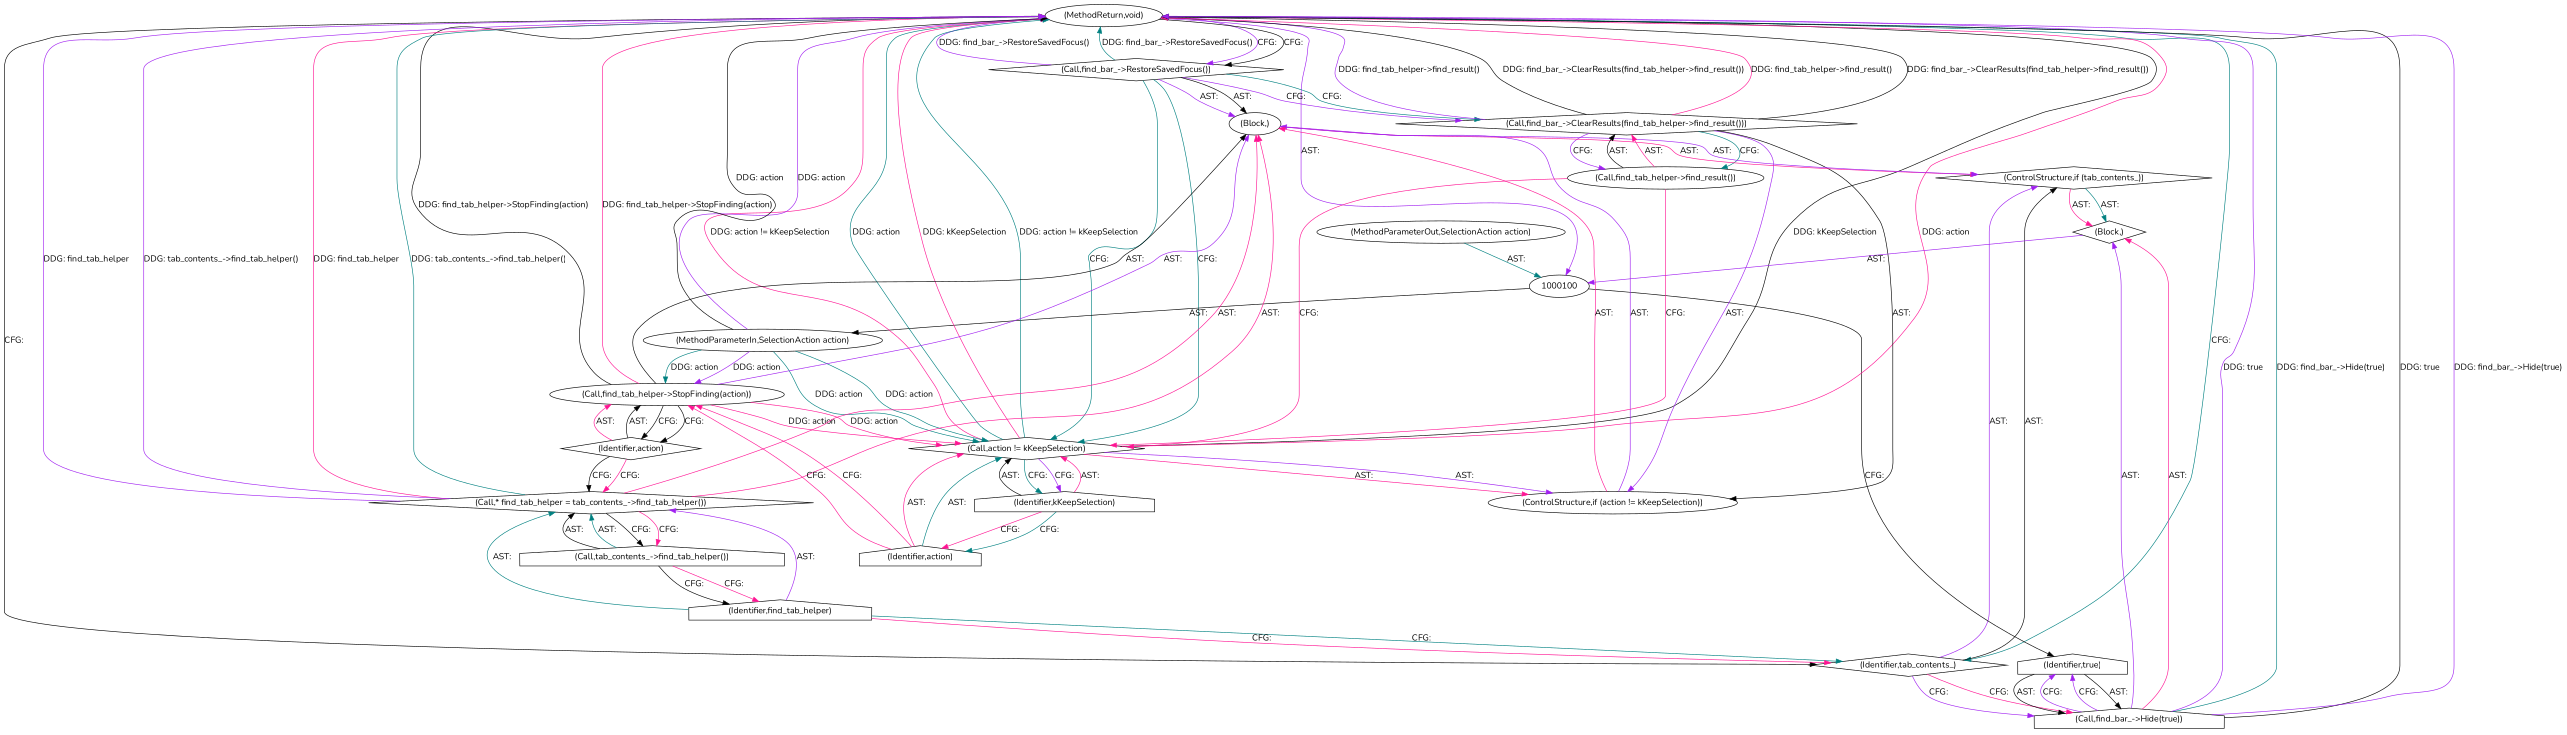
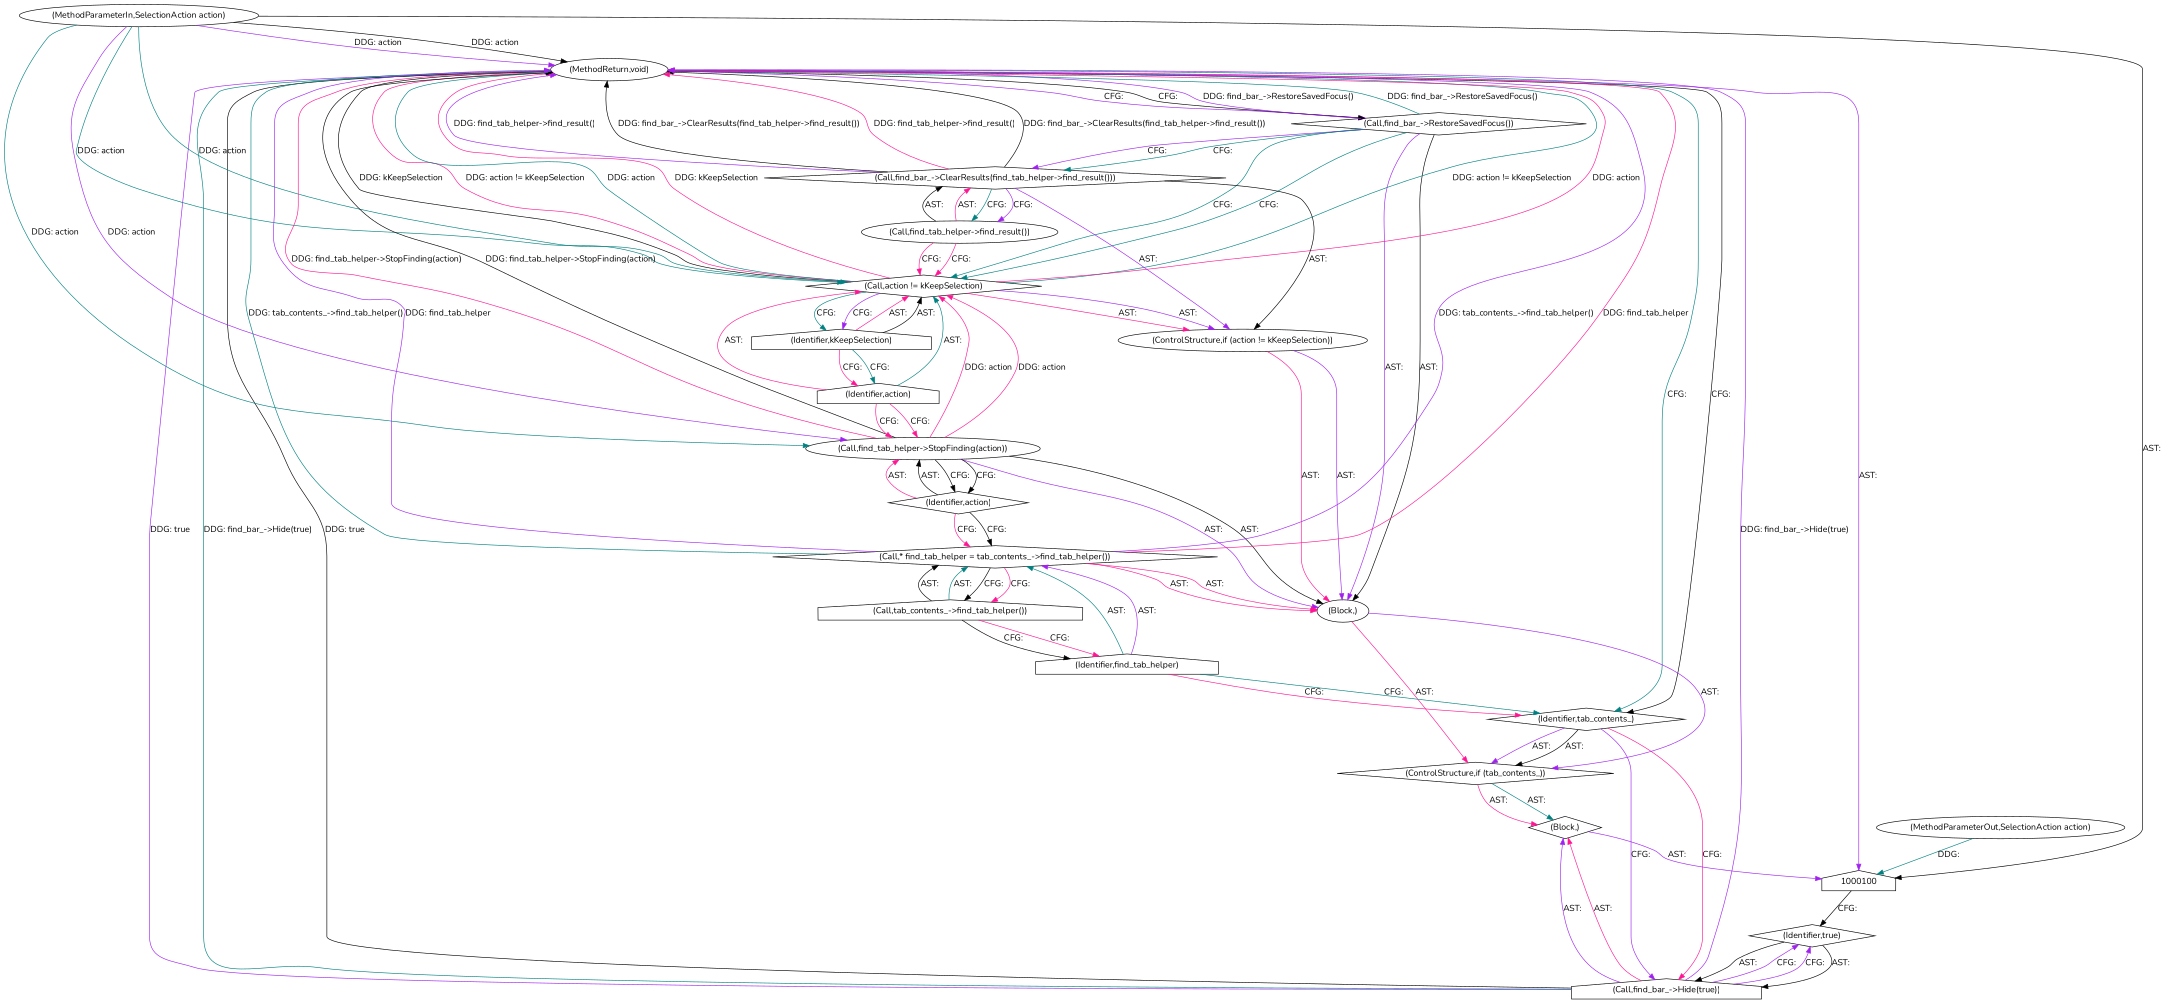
(1518, 259) -> (1950, 855)
(1559, 286) -> (1859, 882)
(1194, 308) -> (1706, 33)
(2073, 665) -> (1812, 936)
